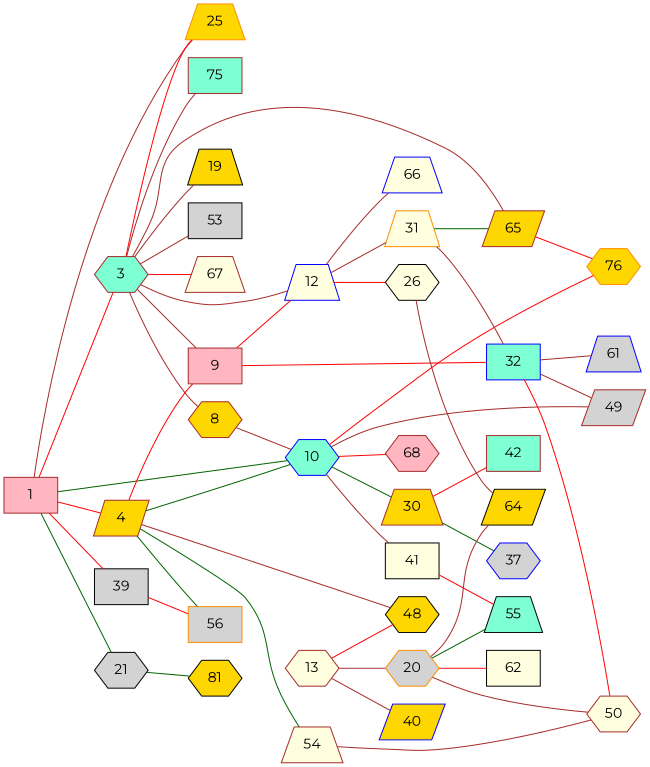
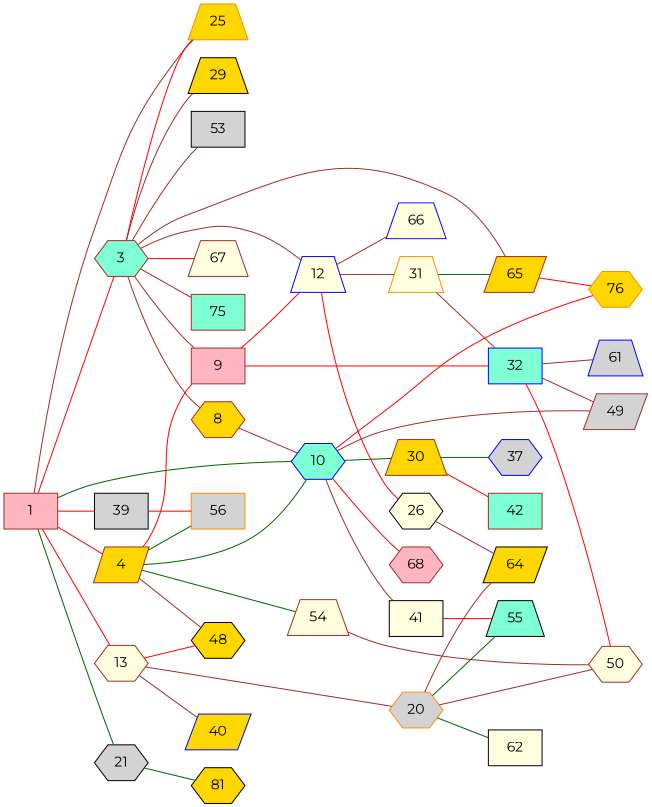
(215, 167) -> (218, 76)
none -> (76, 587)
(463, 668) -> (463, 728)
